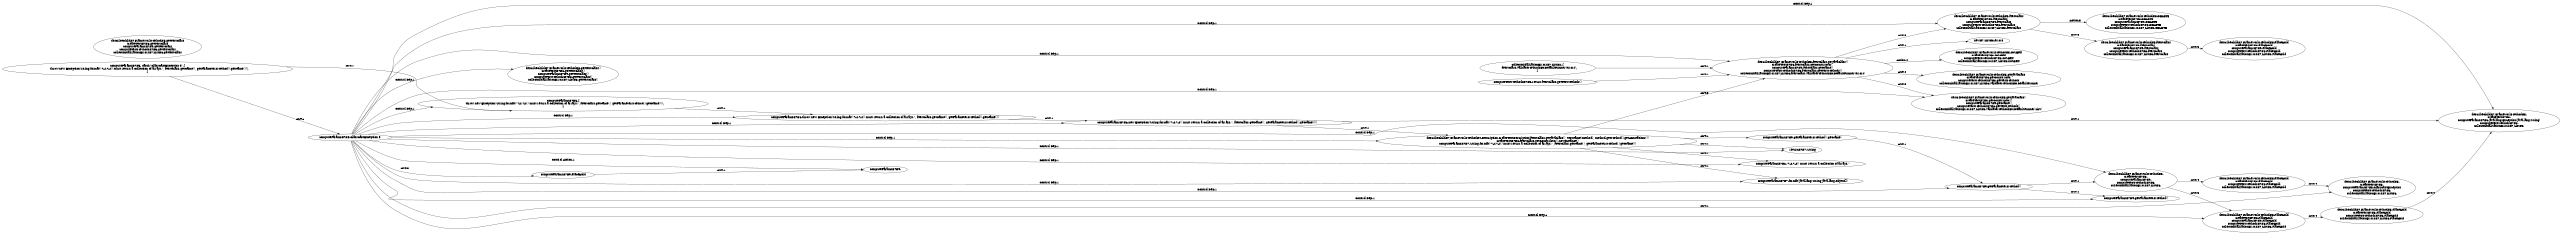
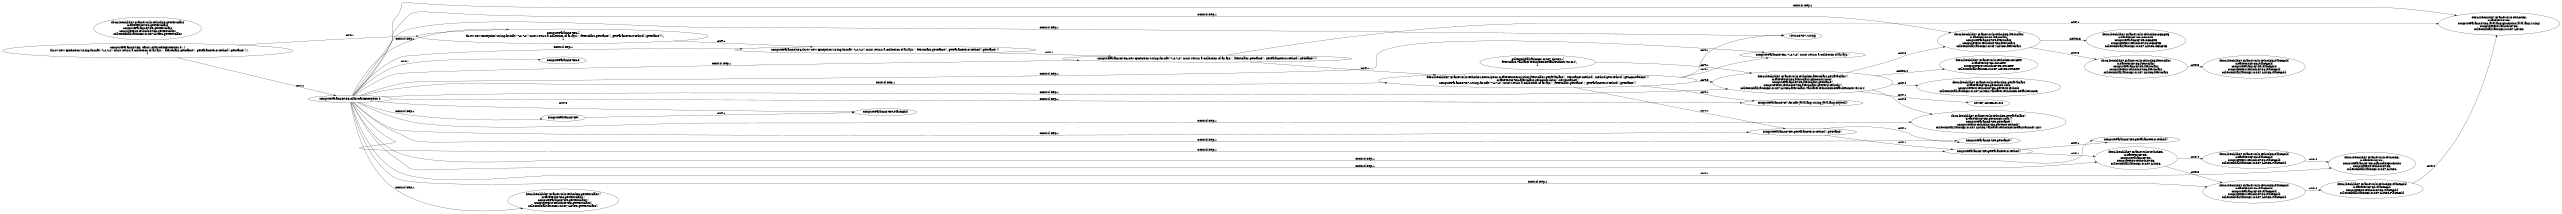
none -> (563, 60)
(1538, 82) -> none
none -> (1046, 135)
none -> (1989, 141)
(563, 160) -> (405, 111)
(728, 172) -> (719, 115)
